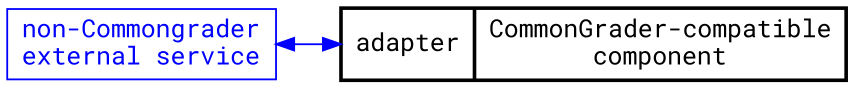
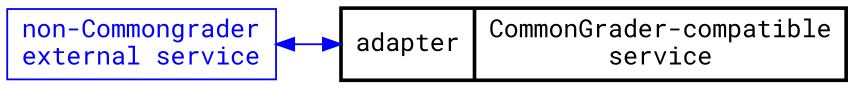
(660, 57) -> (660, 57)
